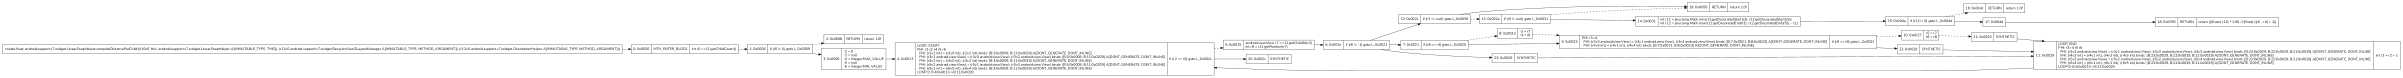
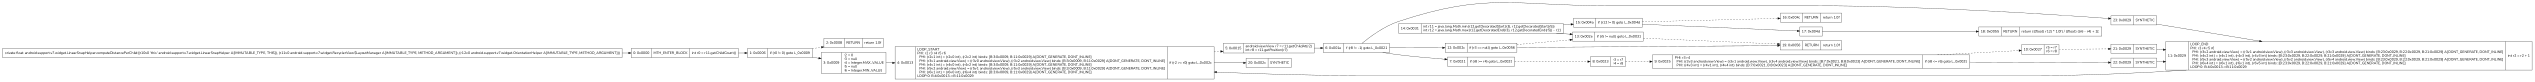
(1592, 20) -> (1563, 34)
(1512, 44) -> none
